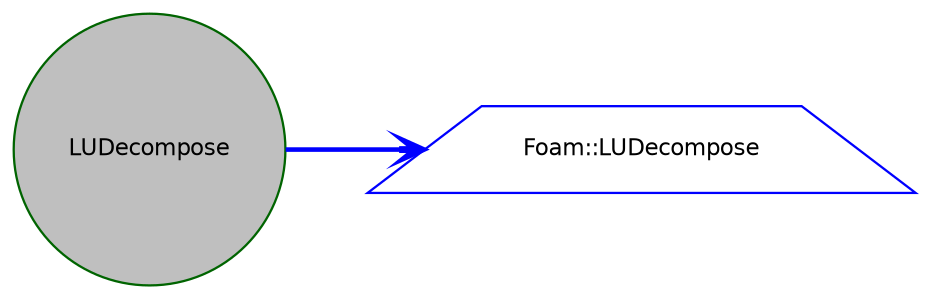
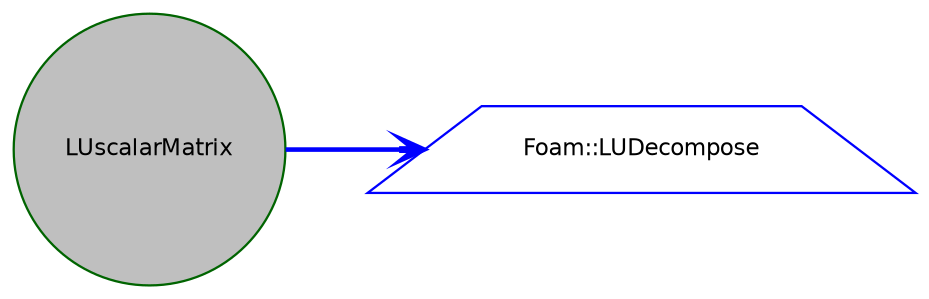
(150, 150) -> (150, 150)
